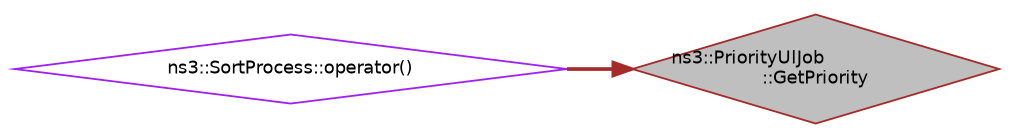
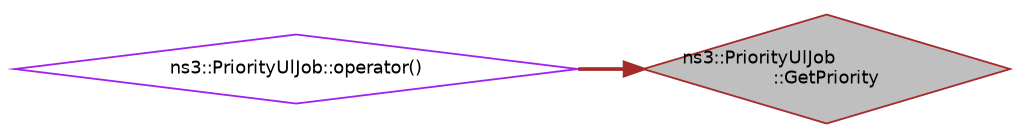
(291, 69) -> (296, 69)
